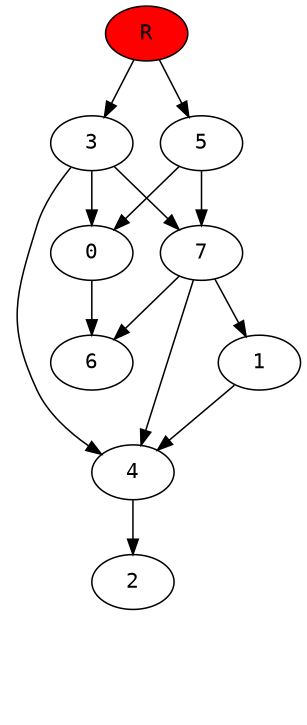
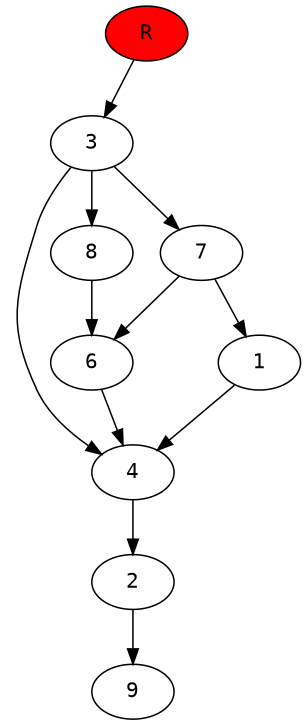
(202, 143) -> none
(92, 253) -> (92, 253)
(170, 355) -> (110, 410)
none -> (133, 692)
